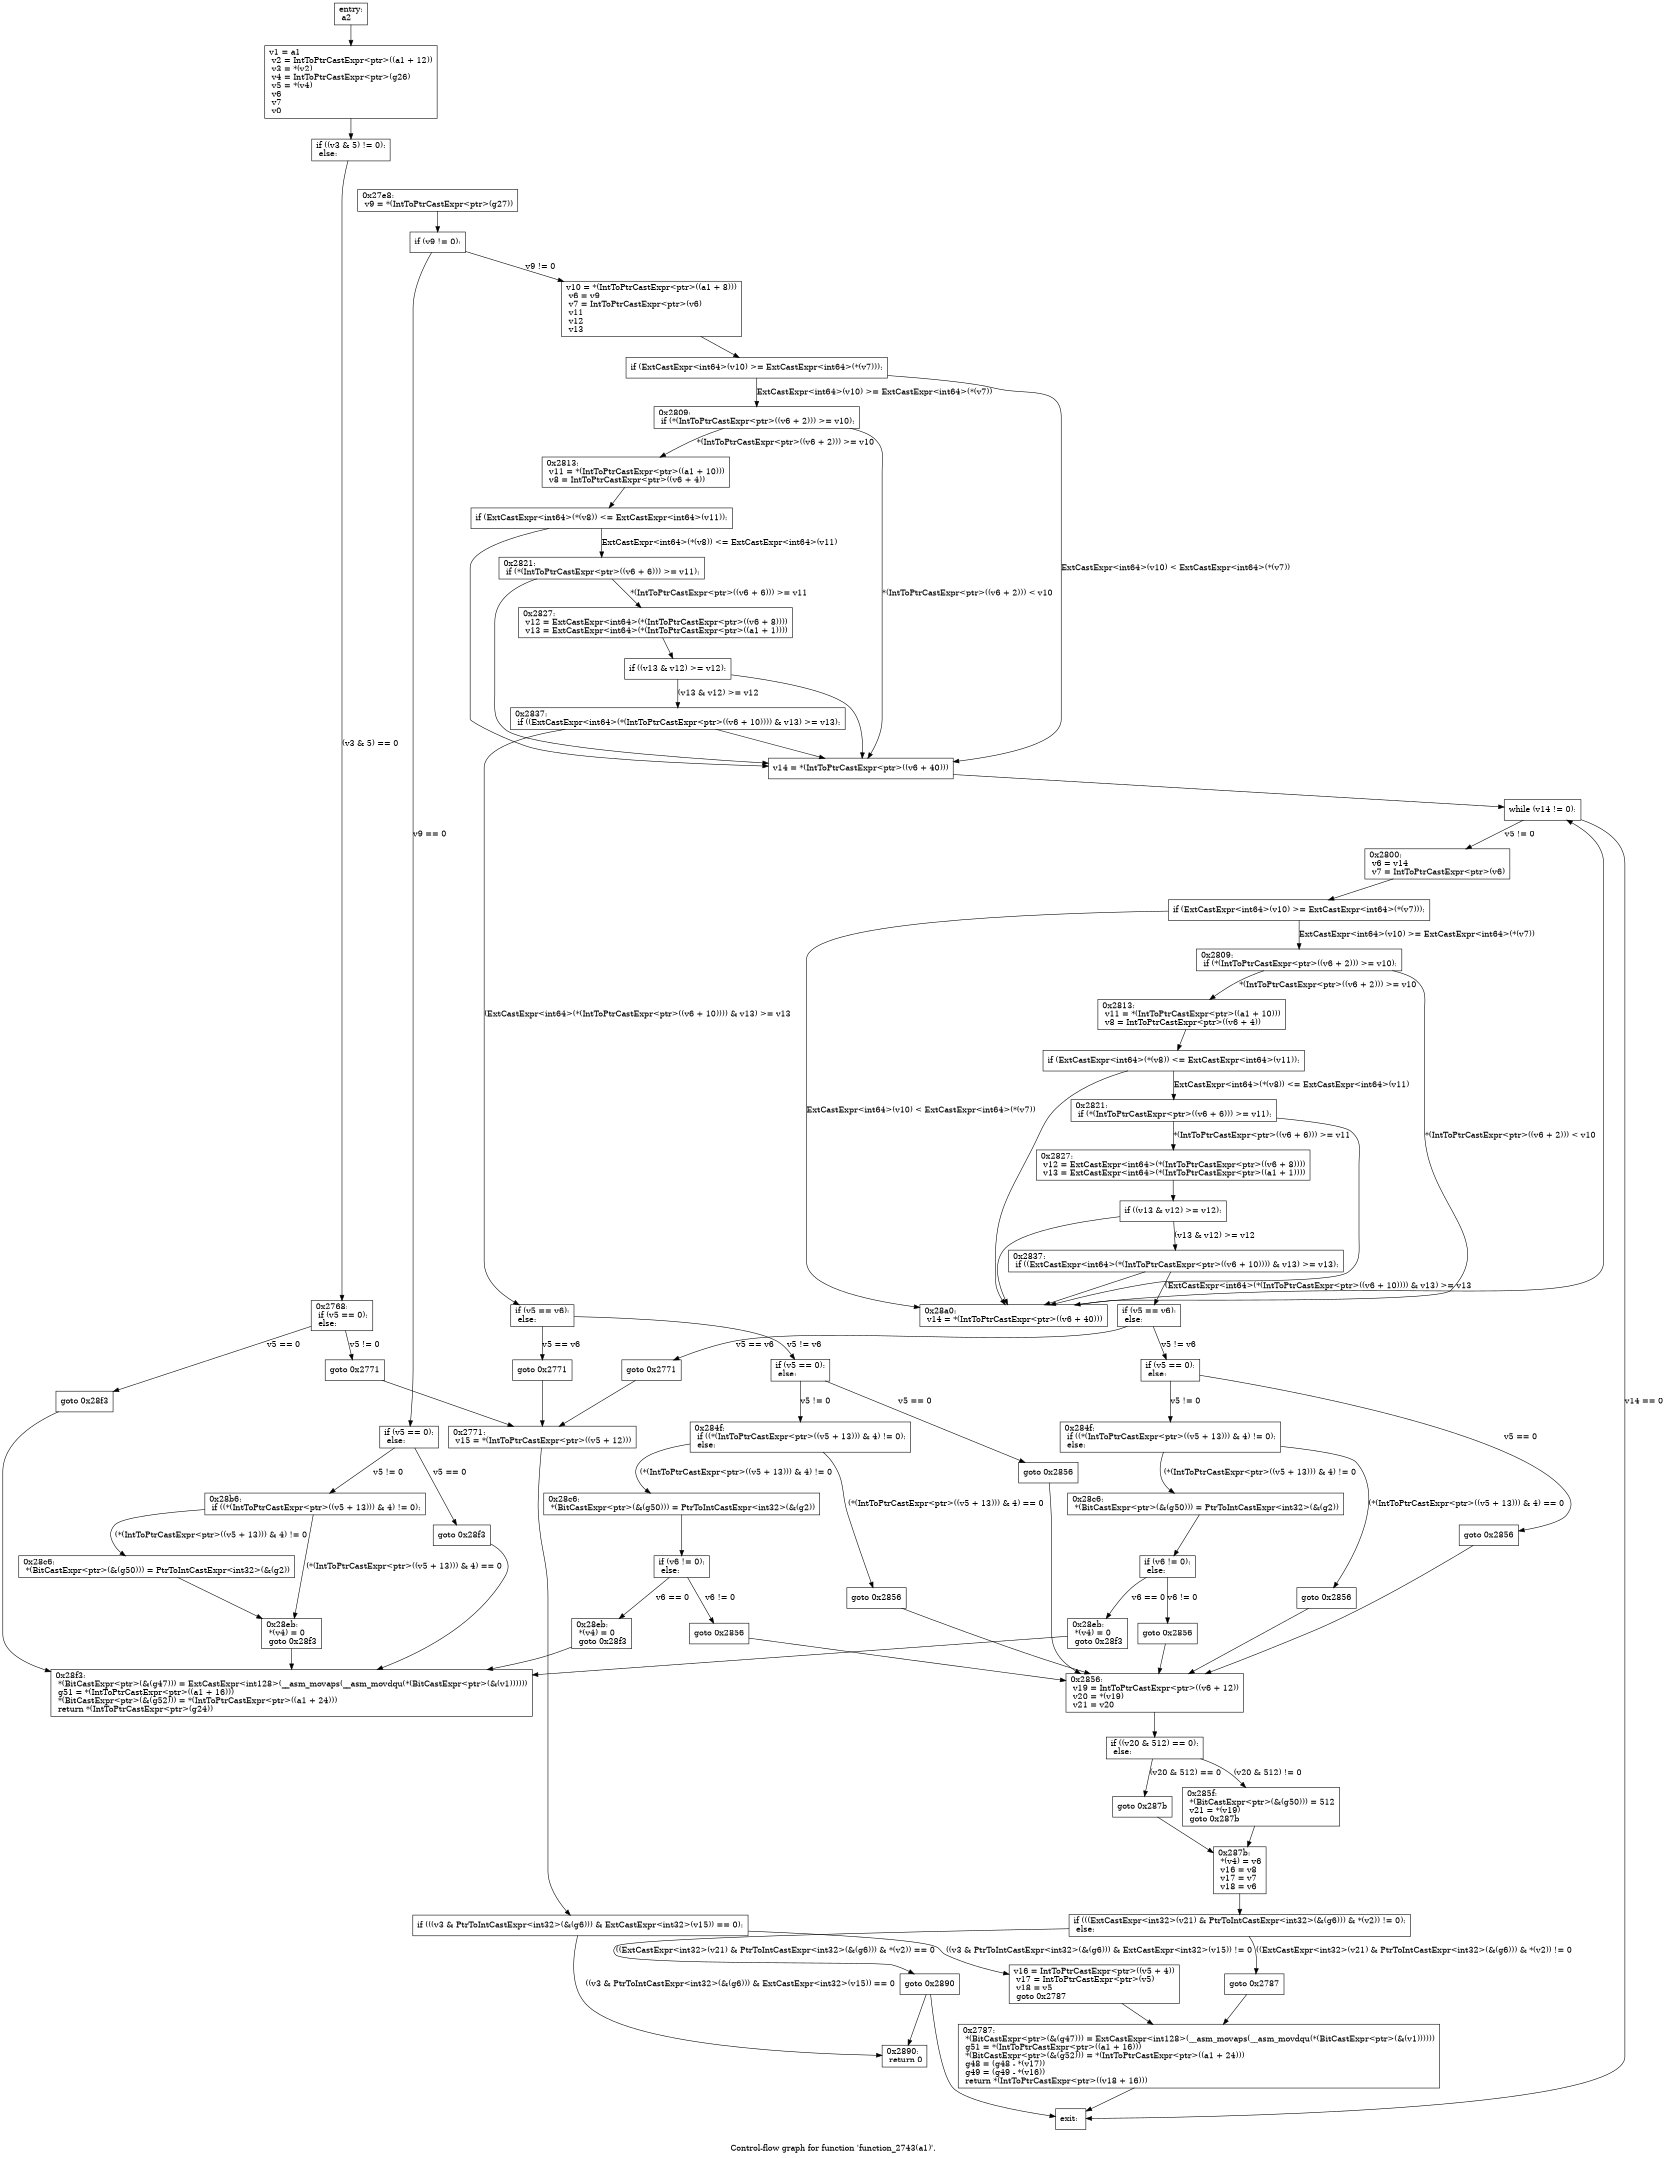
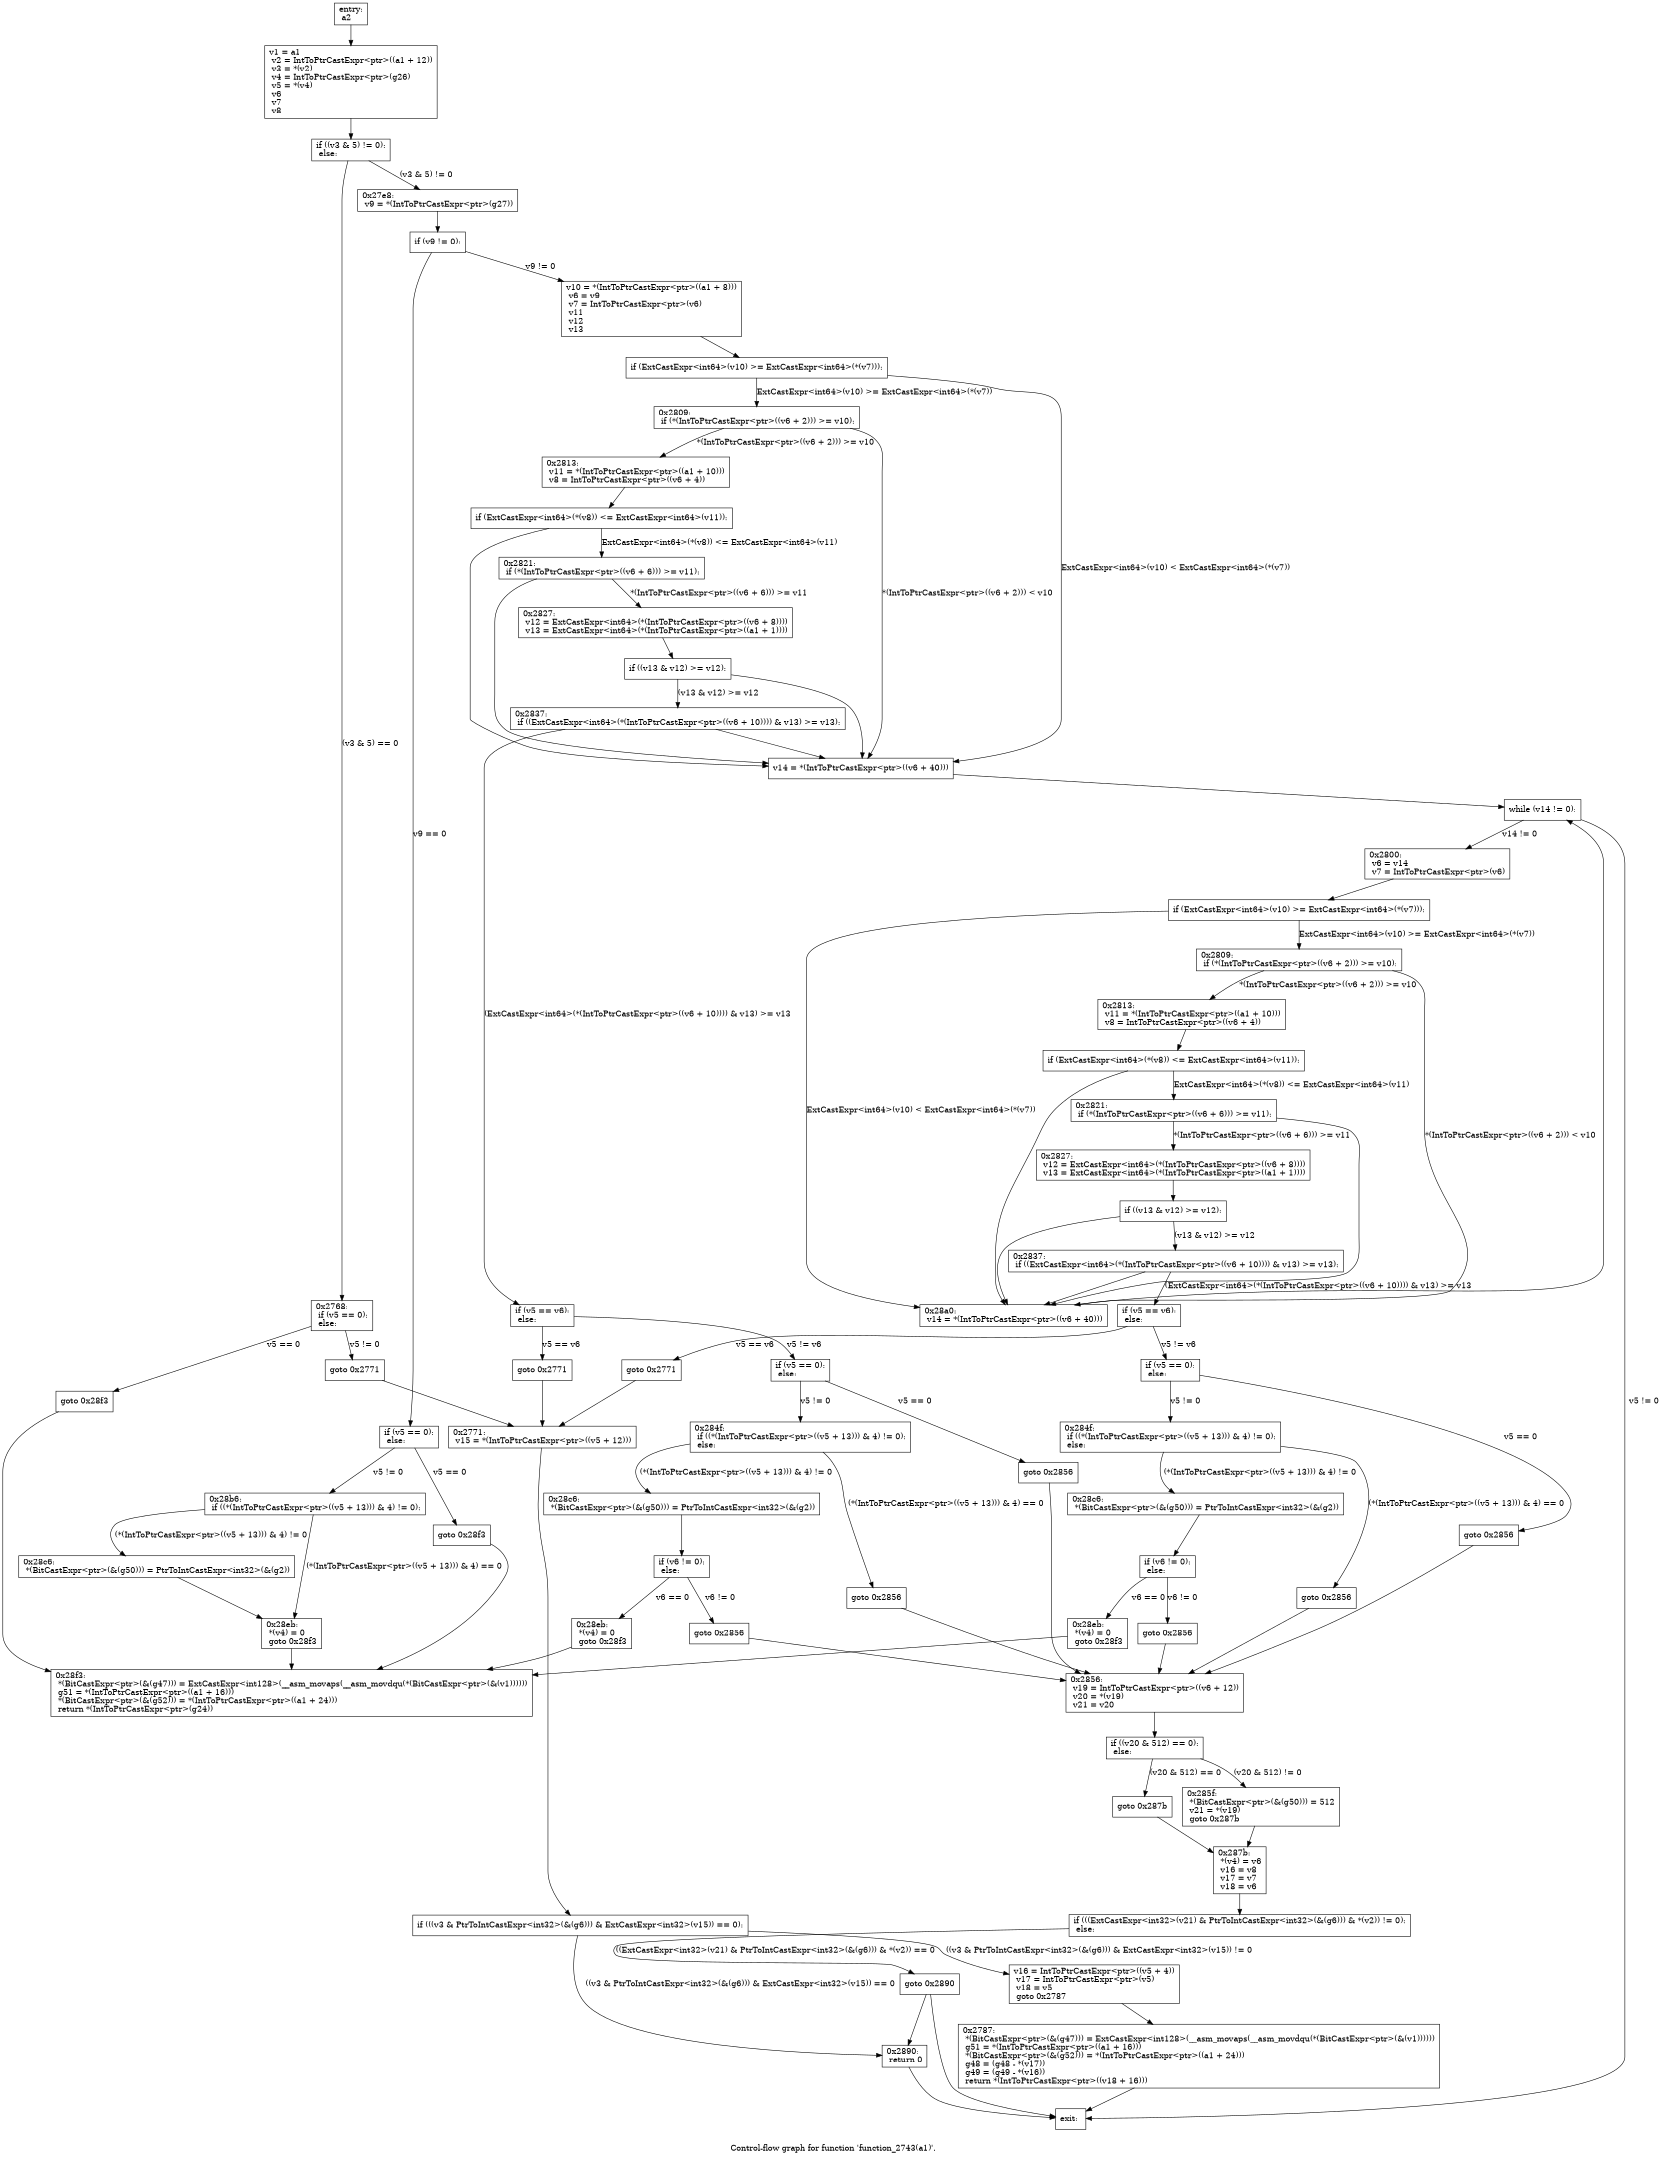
(275, 111) -> (275, 111)
none -> (392, 174)
(1520, 835) -> (1520, 835)
(1644, 1402) -> (1644, 1402)
(1254, 1984) -> none
none -> (971, 2109)
